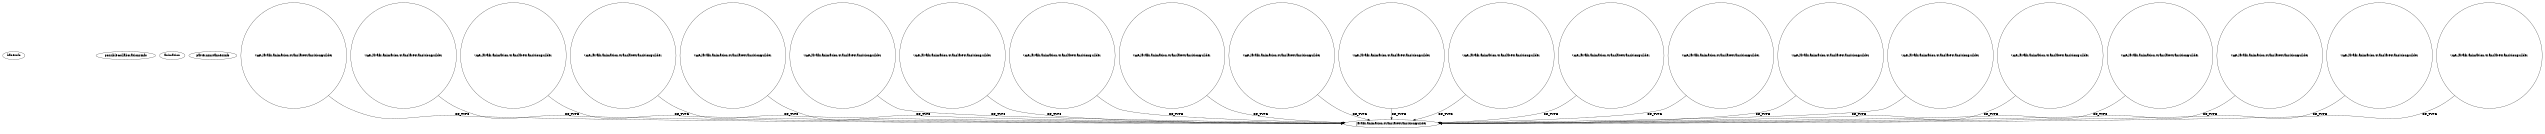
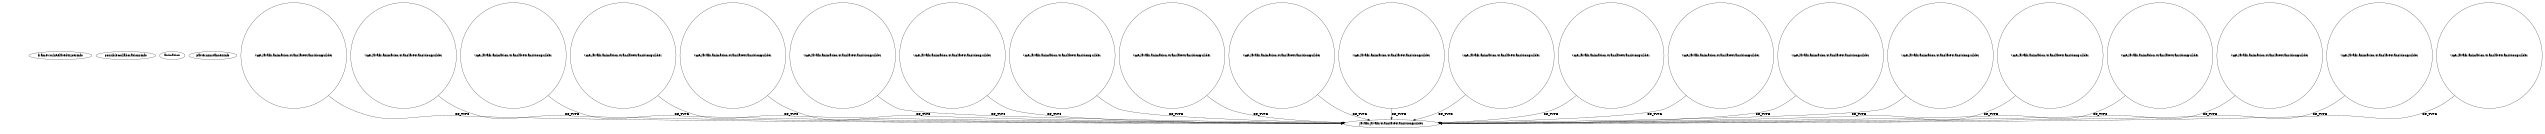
(14, 56) -> none
none -> (60, 56)
(1392, 124) -> (1392, 124)
